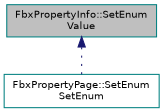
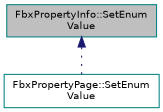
(82, 91) -> (82, 91)
